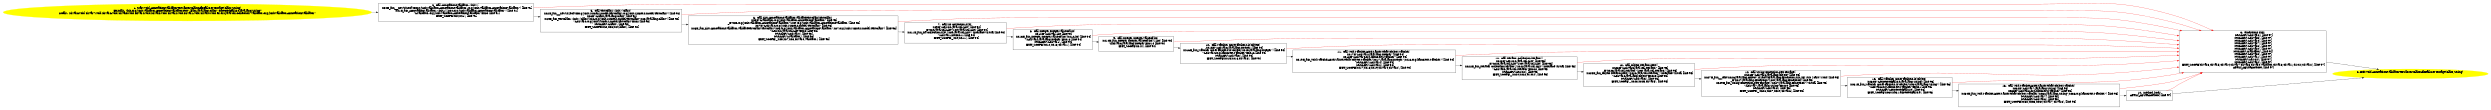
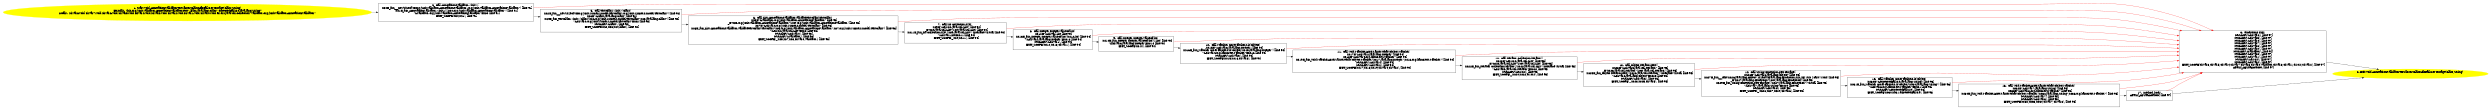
(2149, 96) -> (2149, 96)
